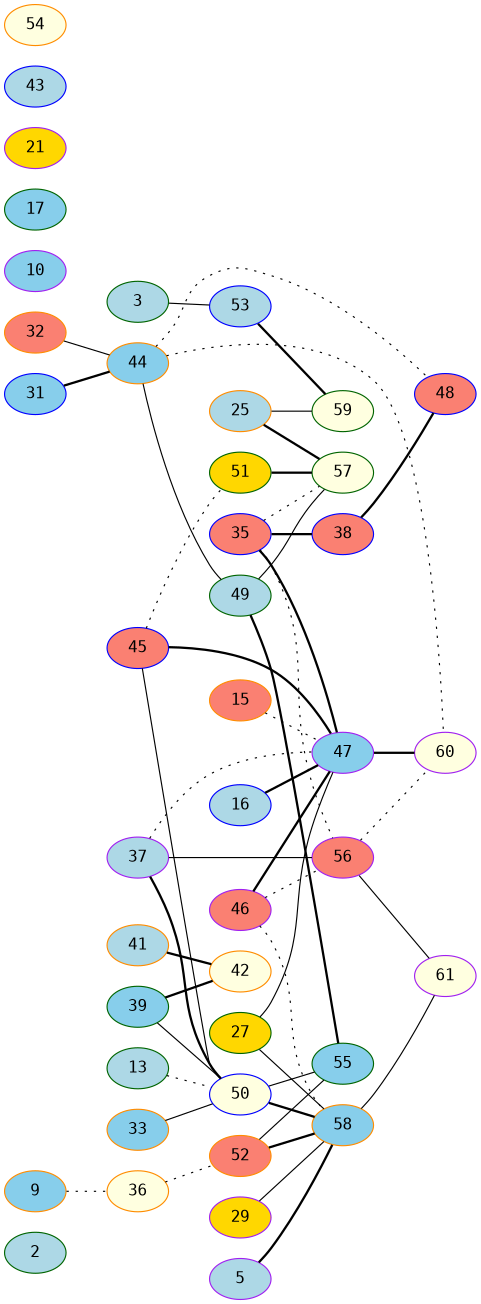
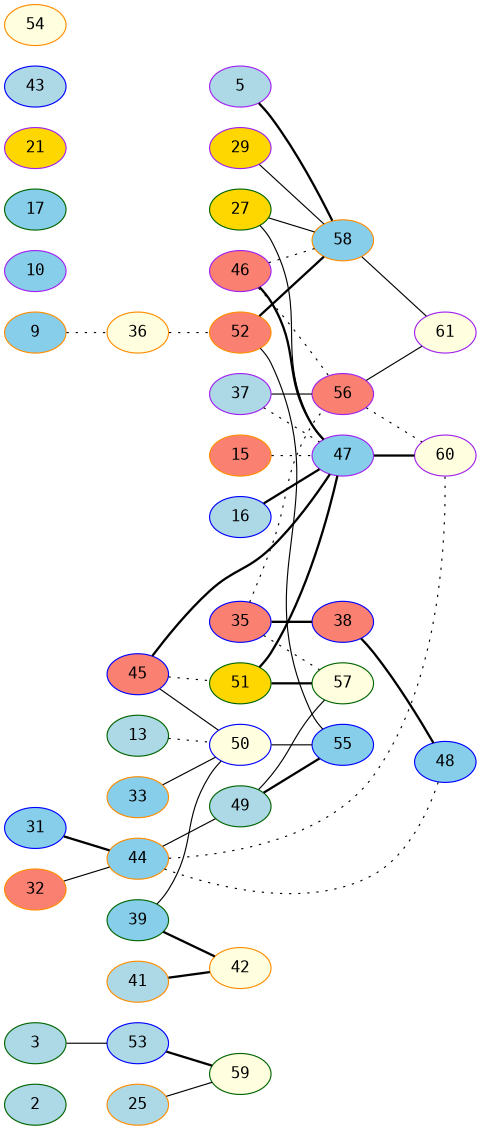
(445, 394) -> (445, 762)
(292, 442) -> none
(307, 637) -> (308, 576)
(184, 979) -> none
(343, 1064) -> (343, 745)
(284, 1107) -> none
